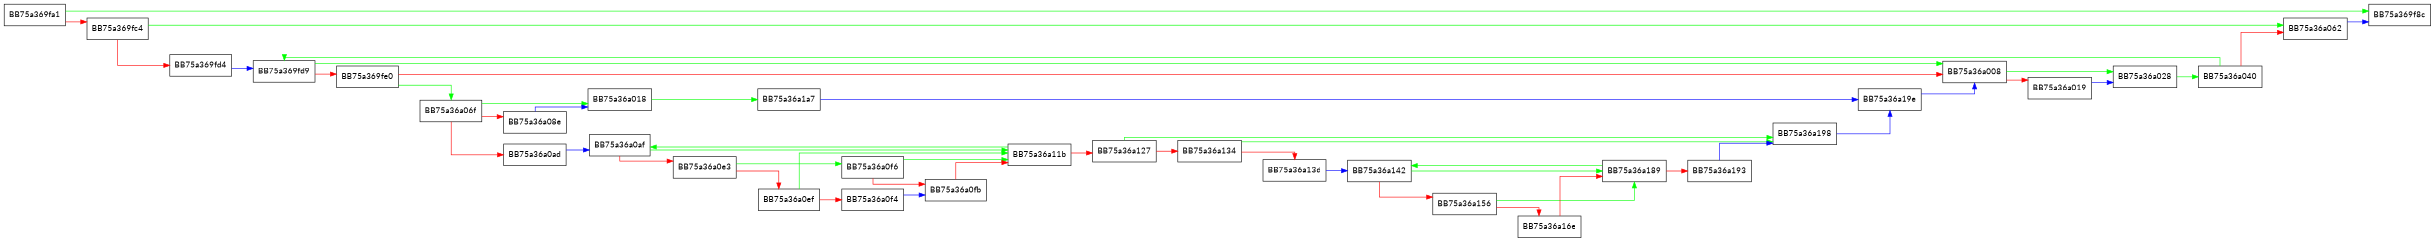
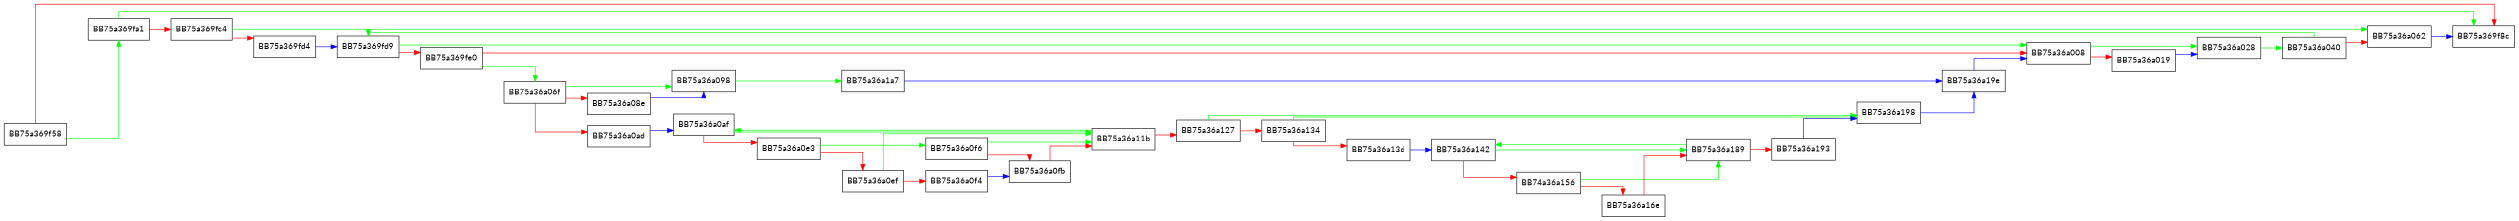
(620, 100) -> (704, 81)
none -> (35, 134)
(1465, 204) -> (1549, 183)
